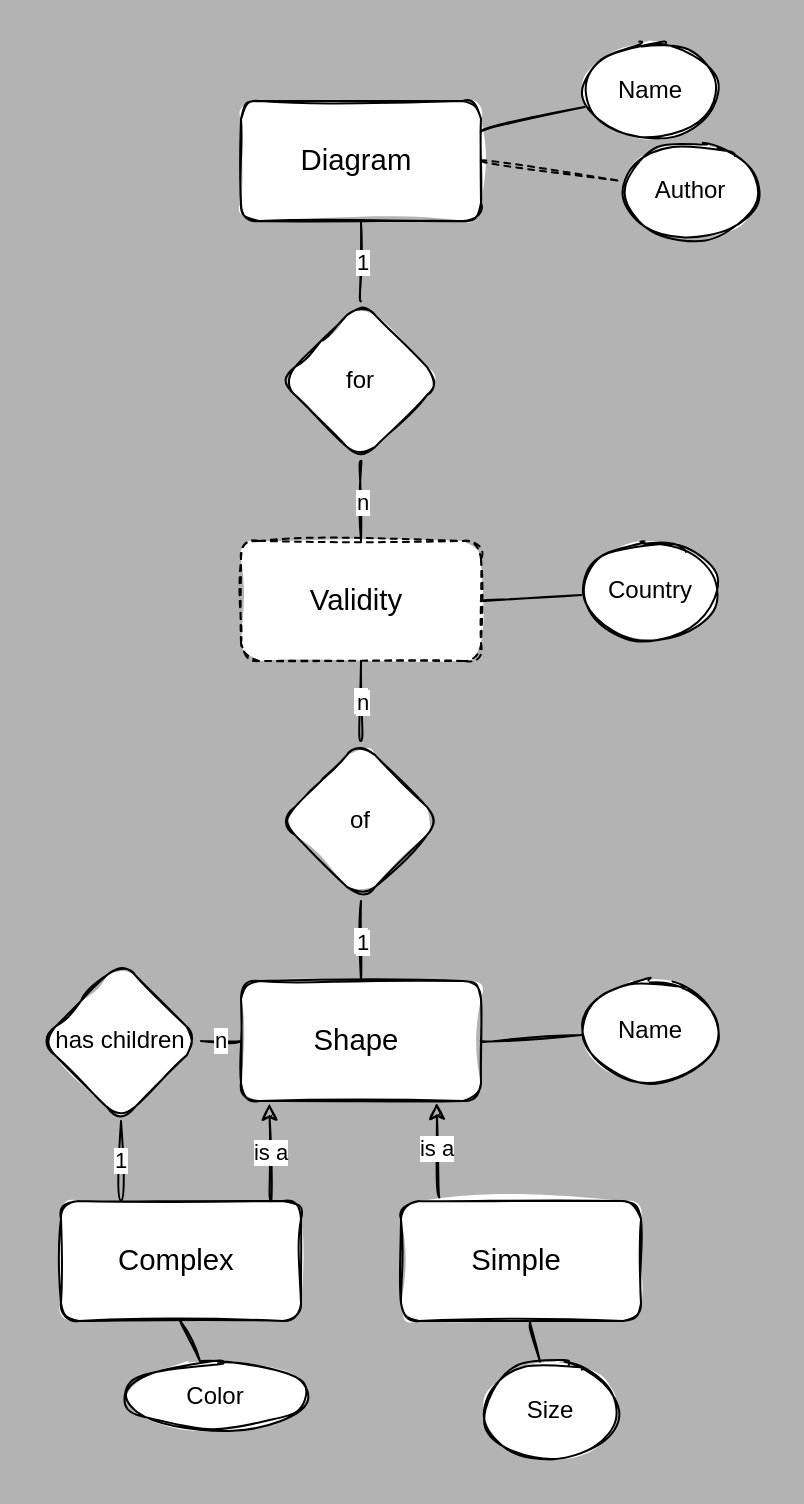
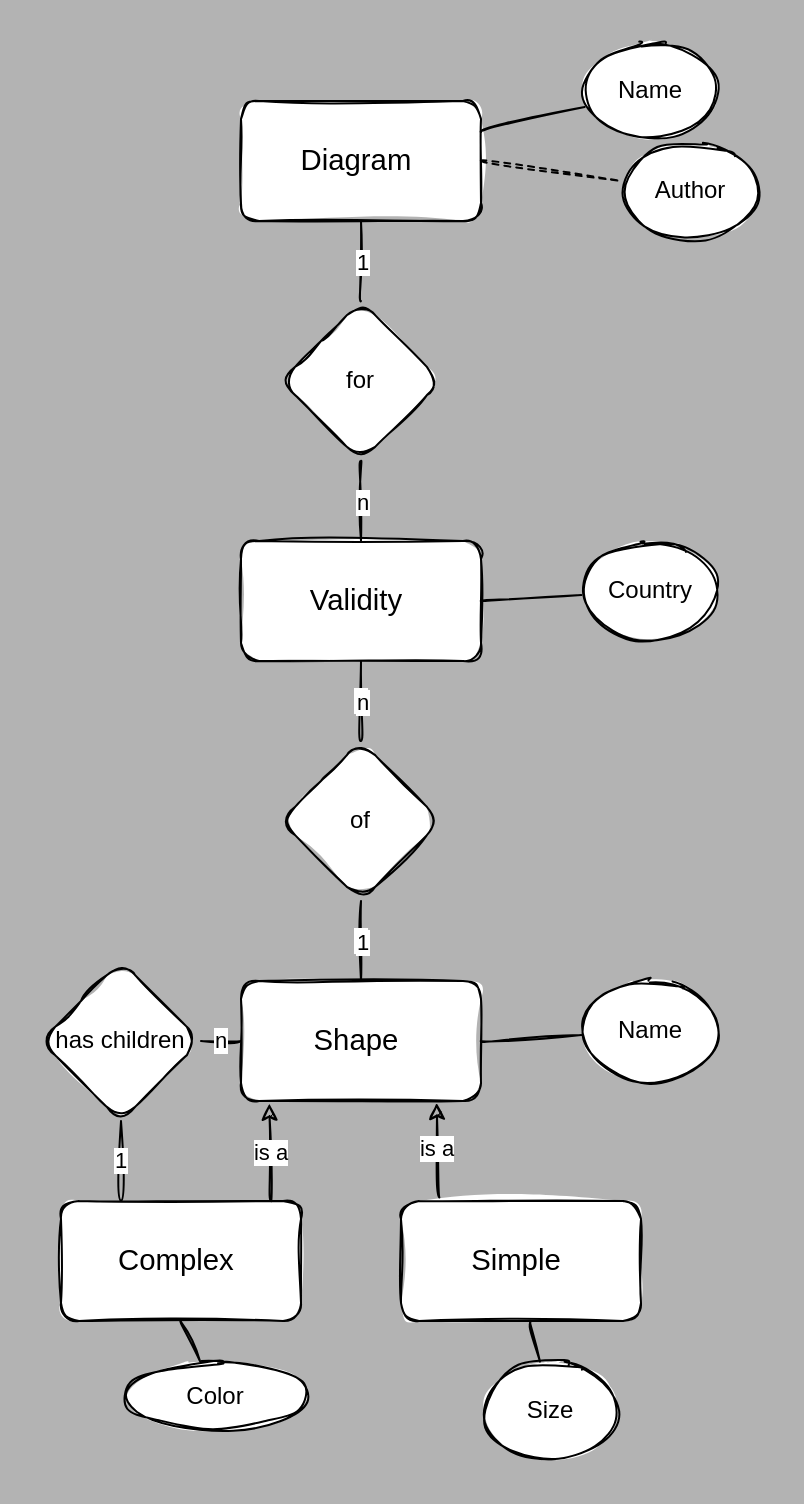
(361, 601) -> (361, 601)
